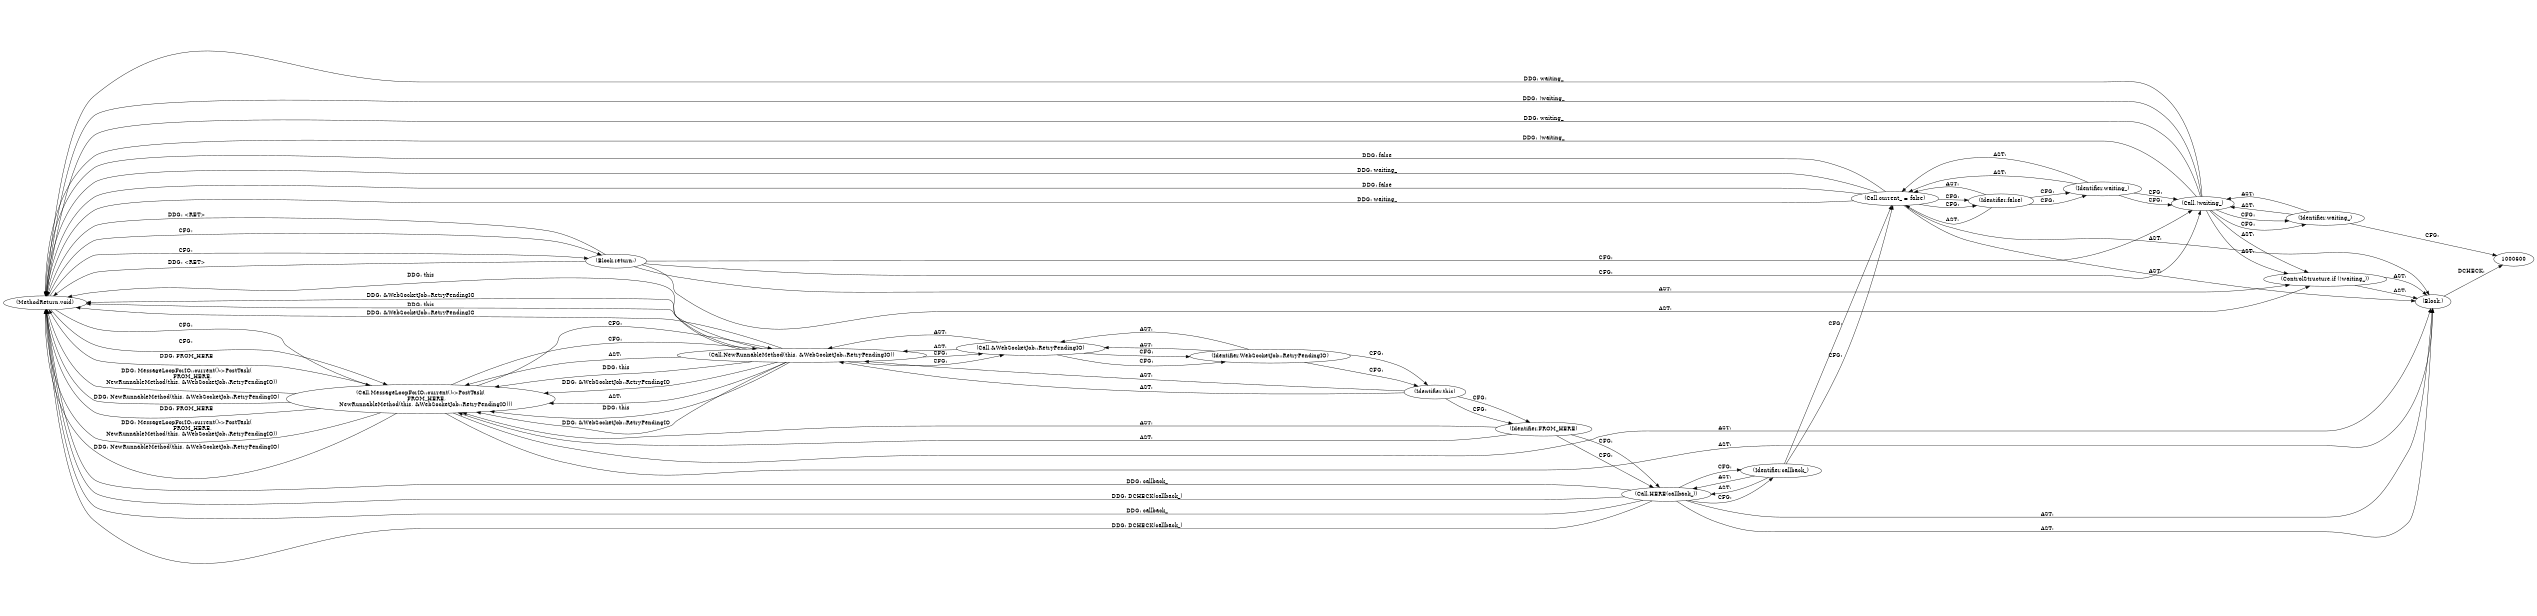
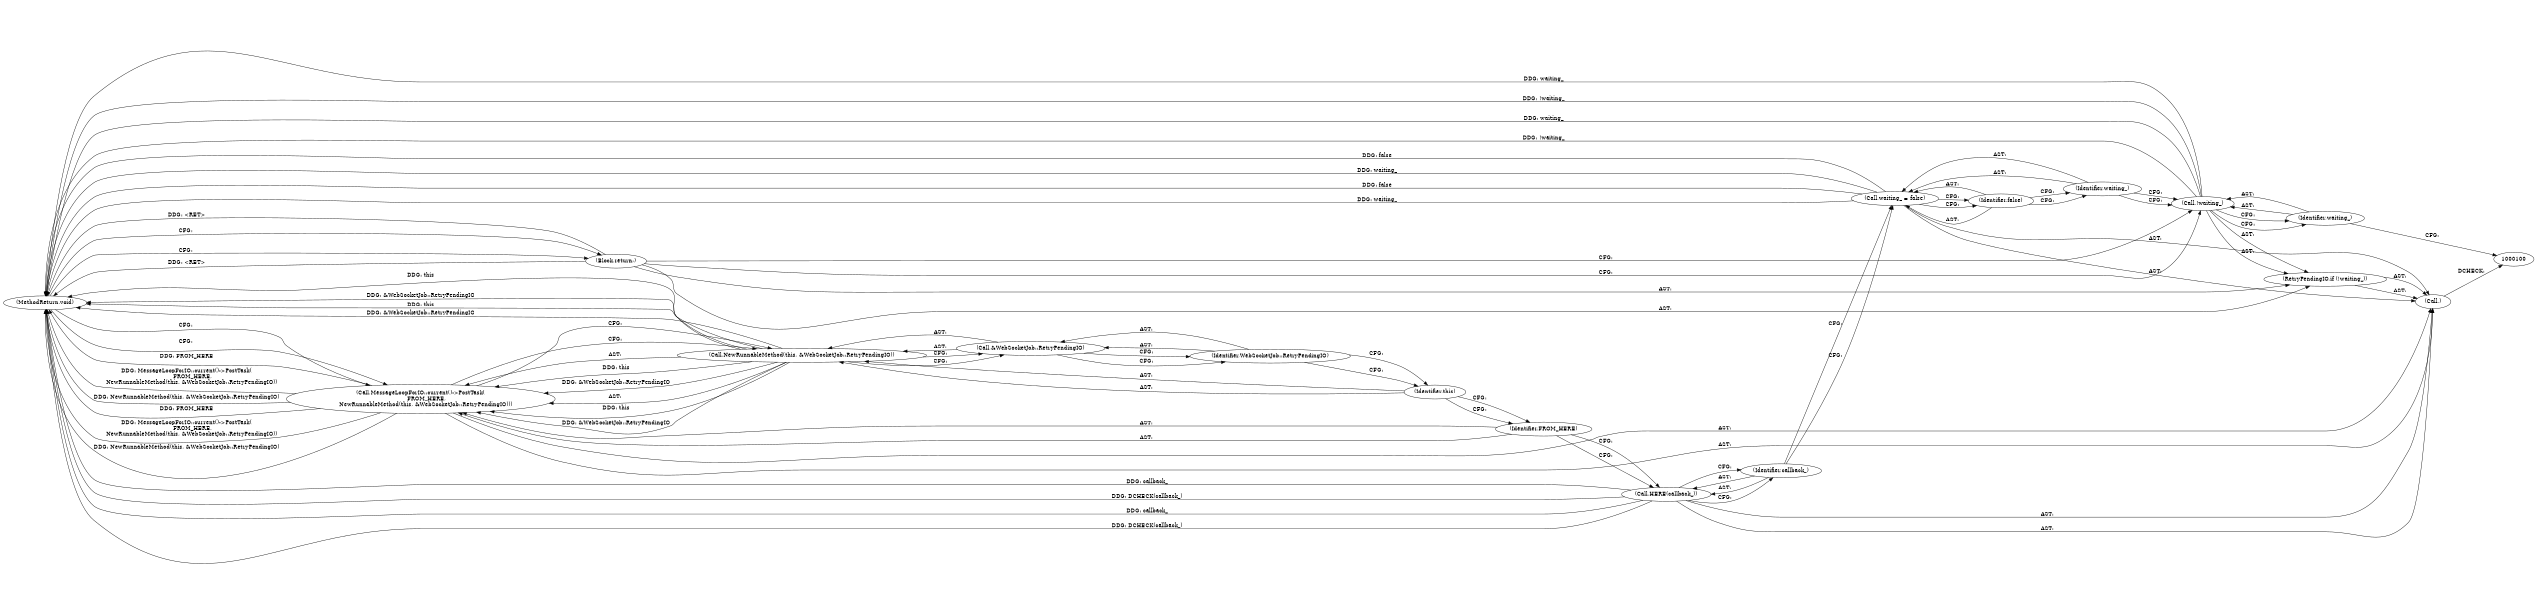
(1895, 199) -> (1895, 199)
(2514, 259) -> (2514, 259)
(2325, 279) -> (2325, 279)
(2433, 302) -> (2433, 302)
